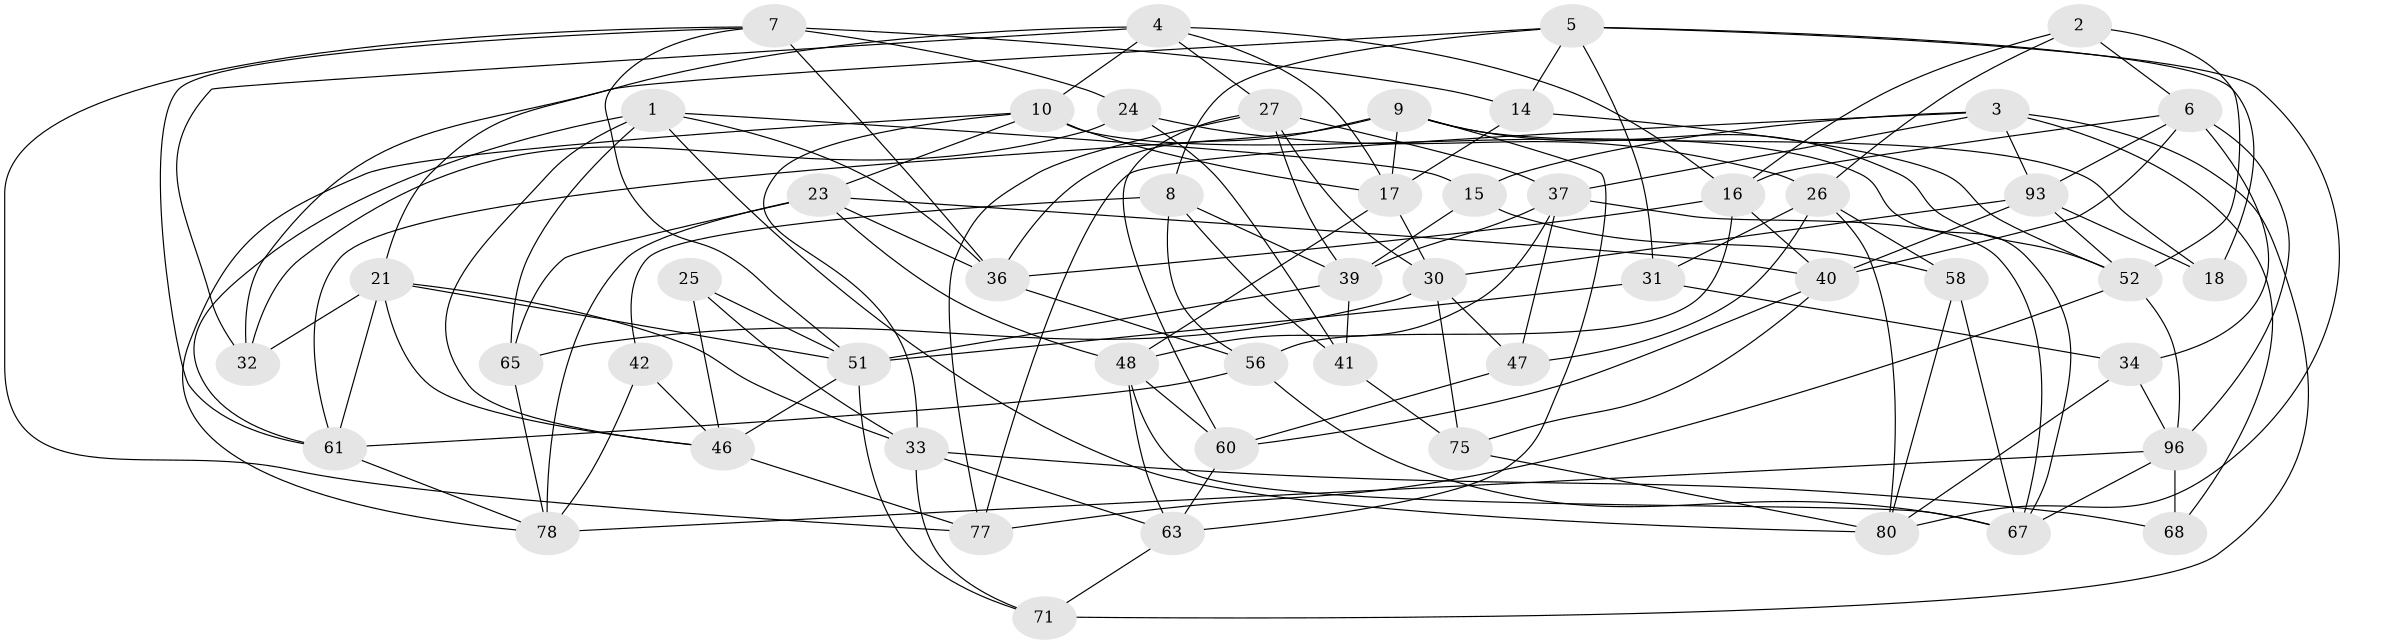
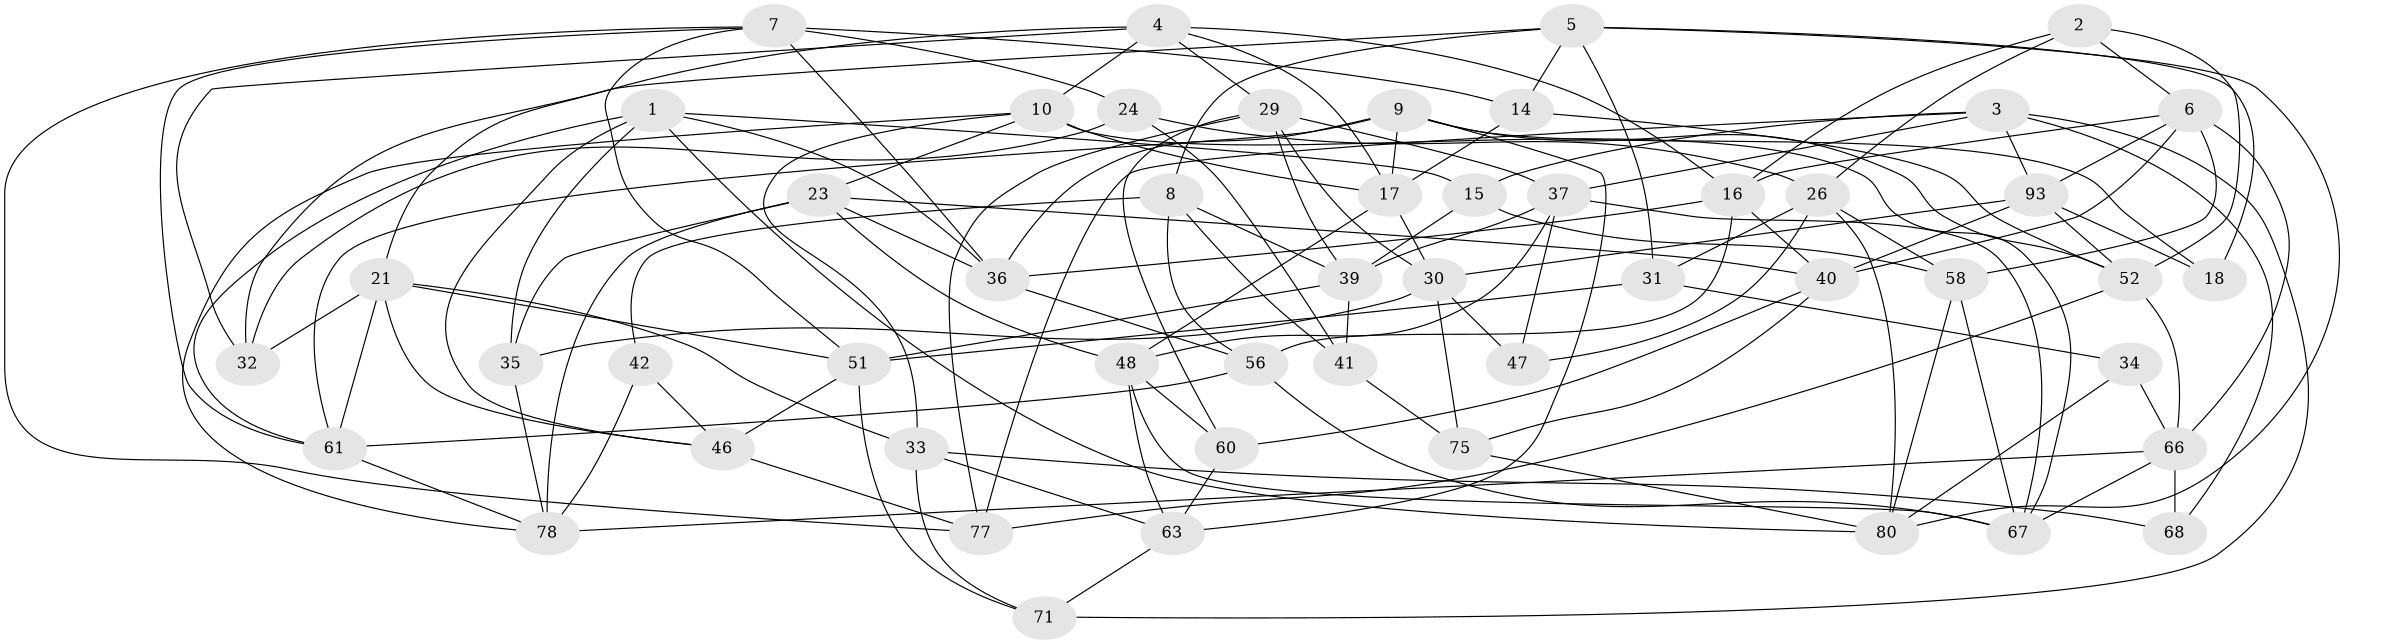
(1270, 110) -> (1270, 110)
(2268, 265) -> (2165, 234)
(690, 280) -> none
(511, 364) -> (511, 364)
(1372, 407) -> none
(2175, 449) -> (2175, 449)
